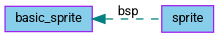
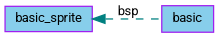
(188, 19) -> (188, 19)
